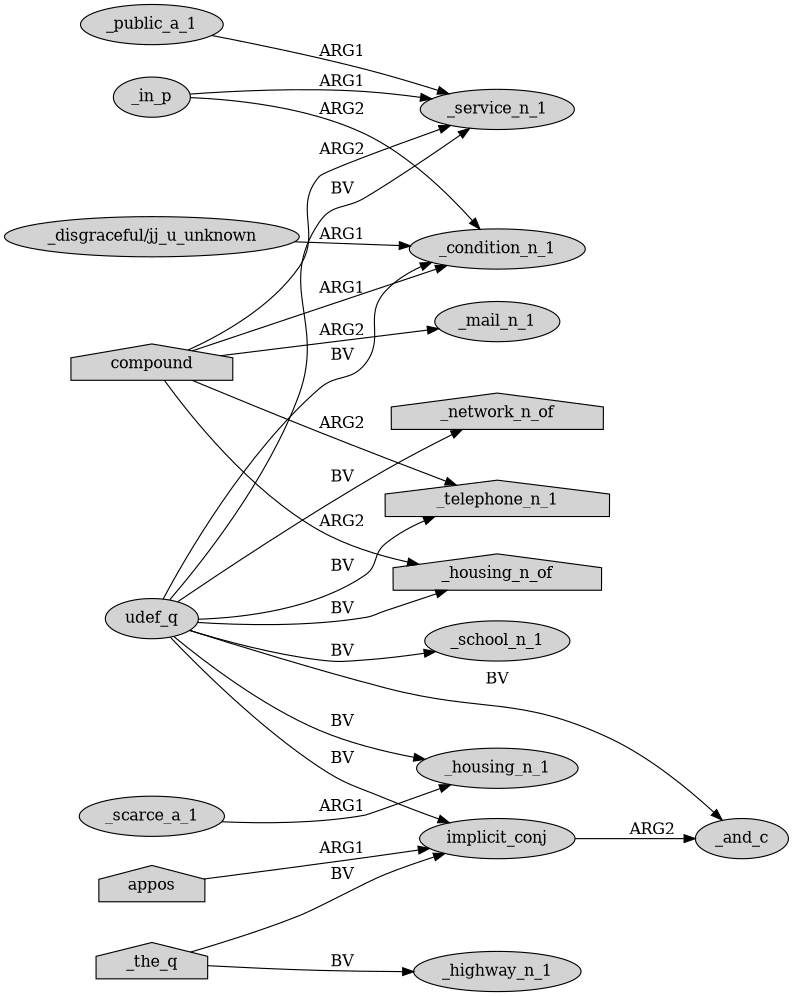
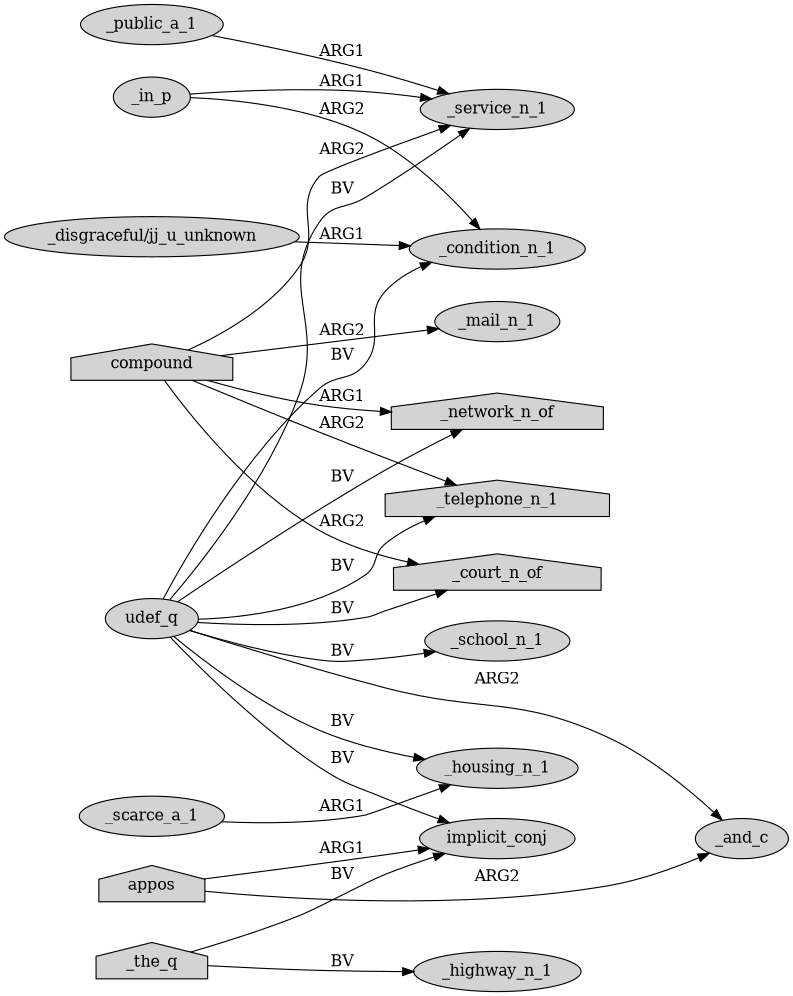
(314, 310) -> (289, 400)
(497, 574) -> (497, 574)
(497, 679) -> (497, 679)
(629, 839) -> (454, 900)
